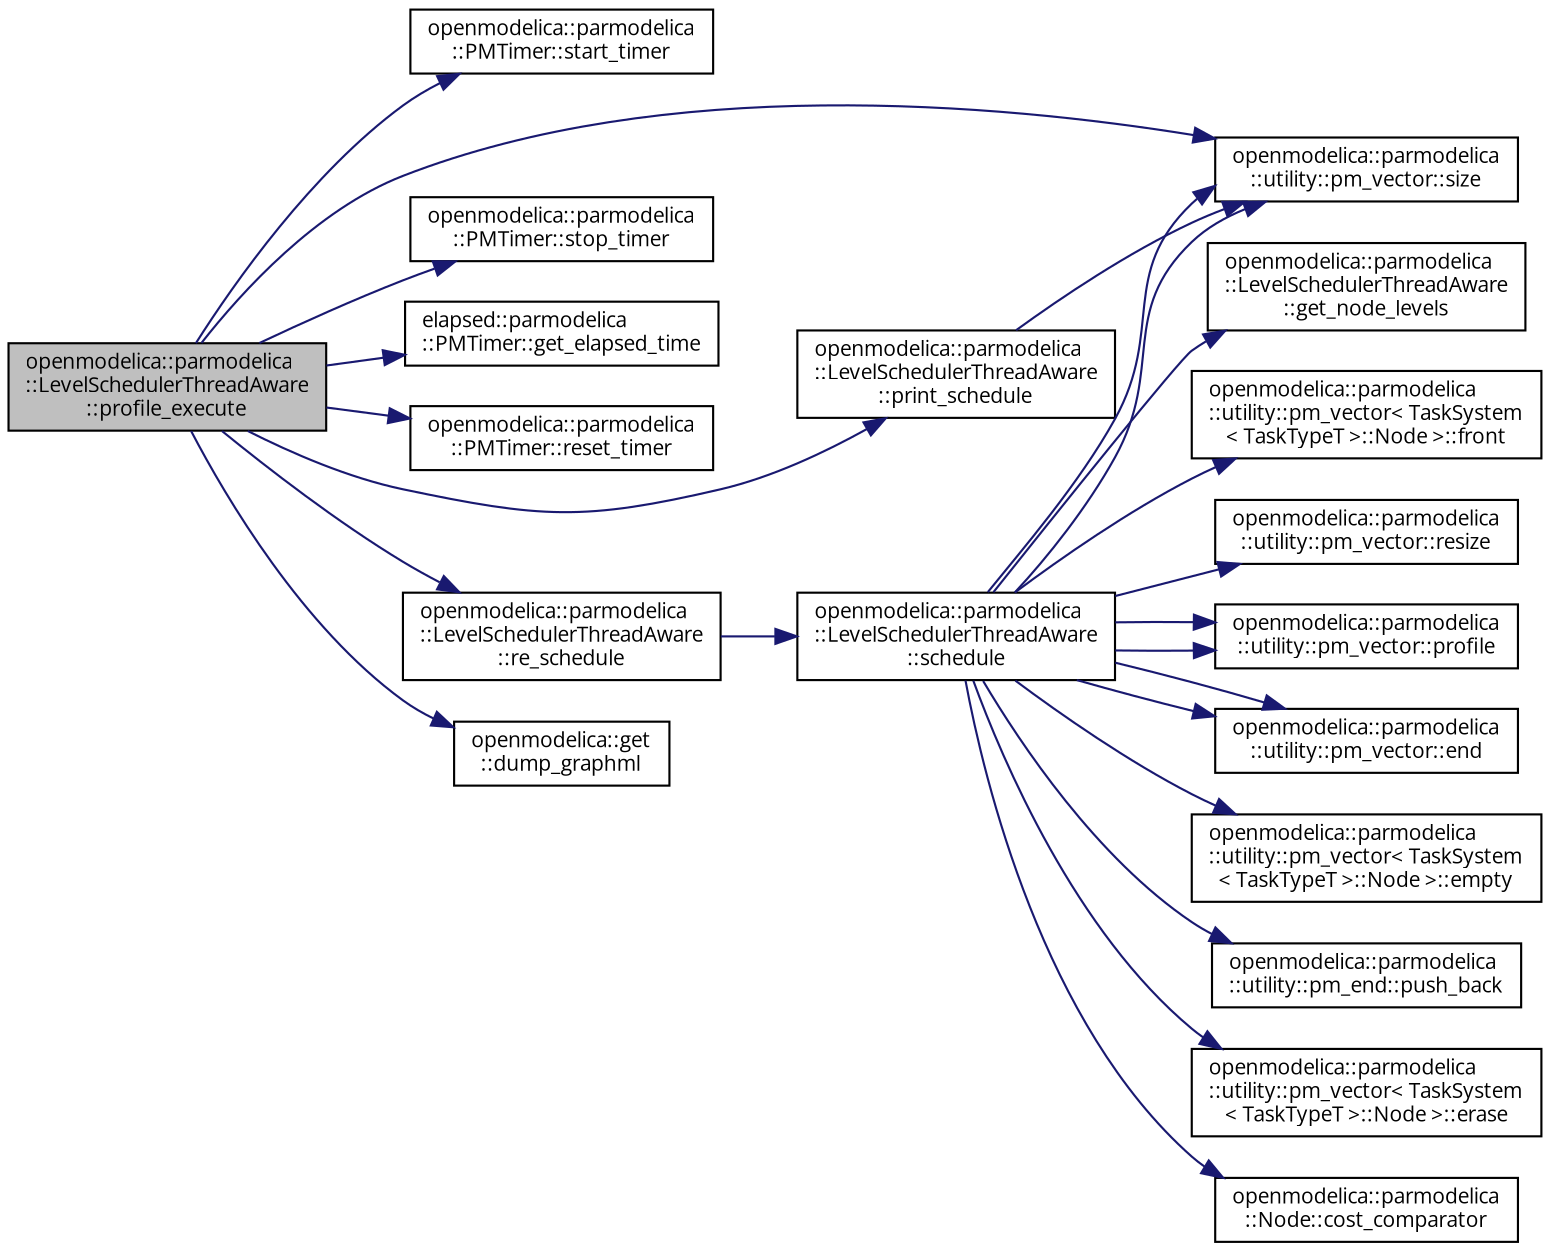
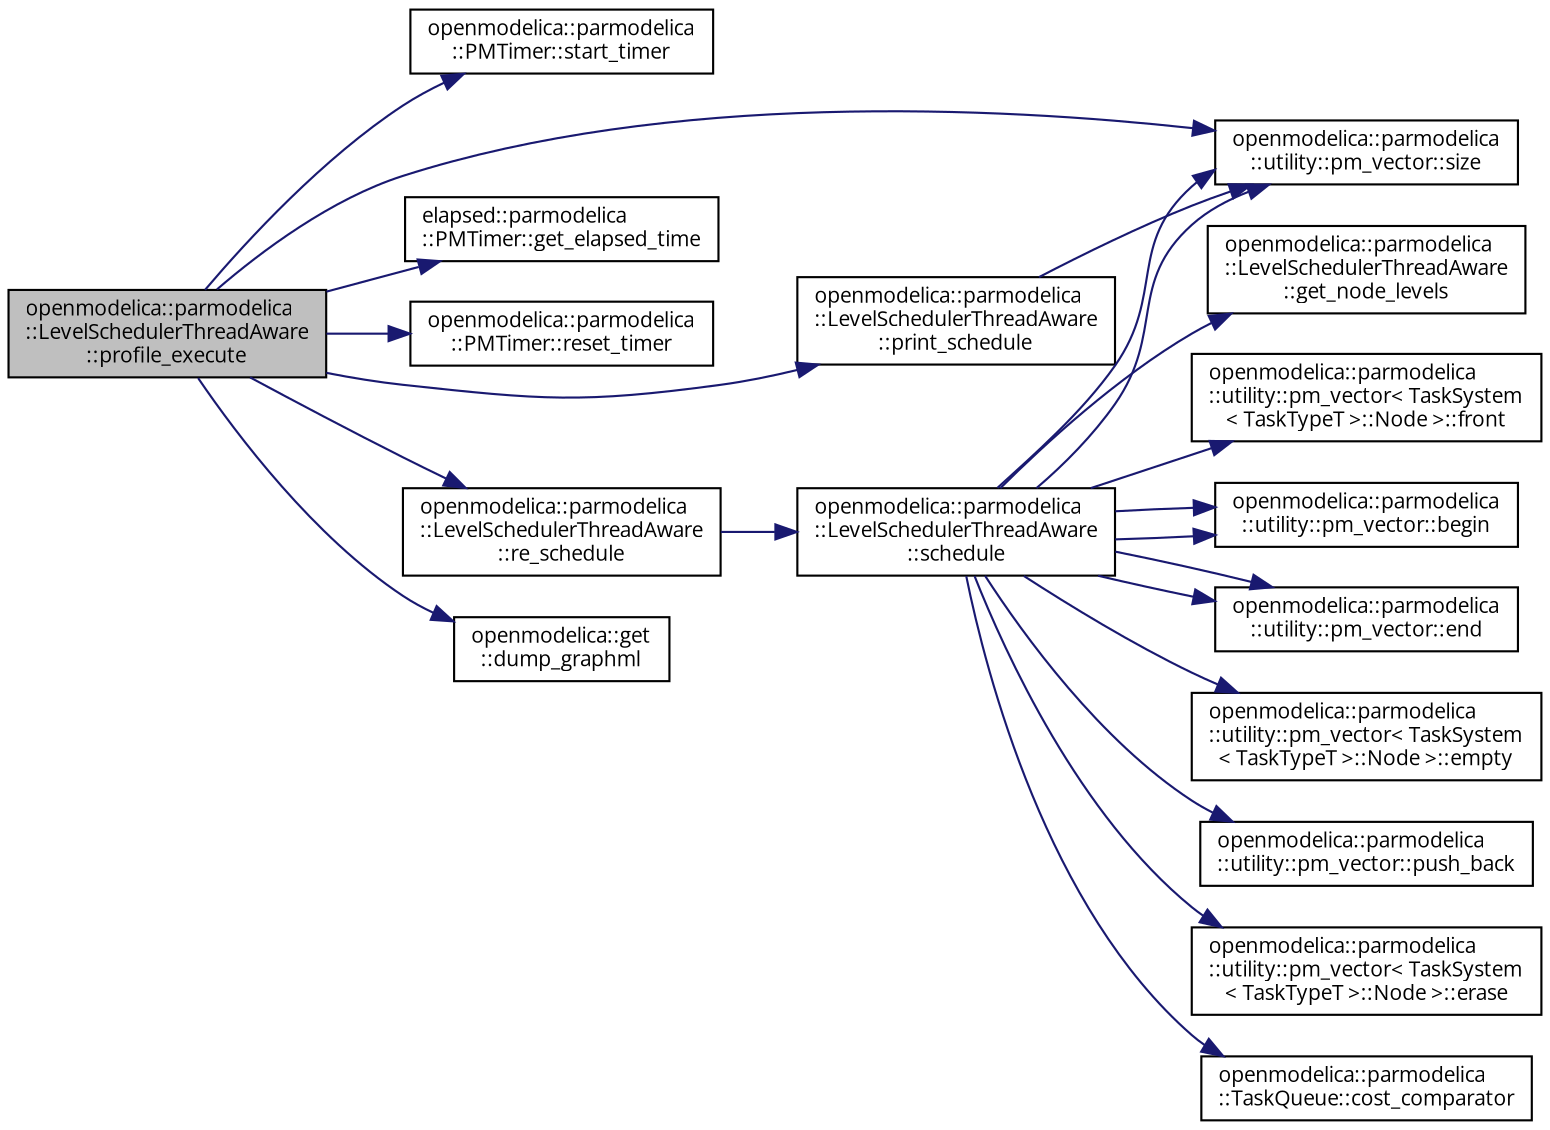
(562, 229) -> none
(1367, 532) -> none
(1367, 636) -> (1367, 515)
(1367, 975) -> (1367, 854)
(1367, 1210) -> (1367, 1088)
